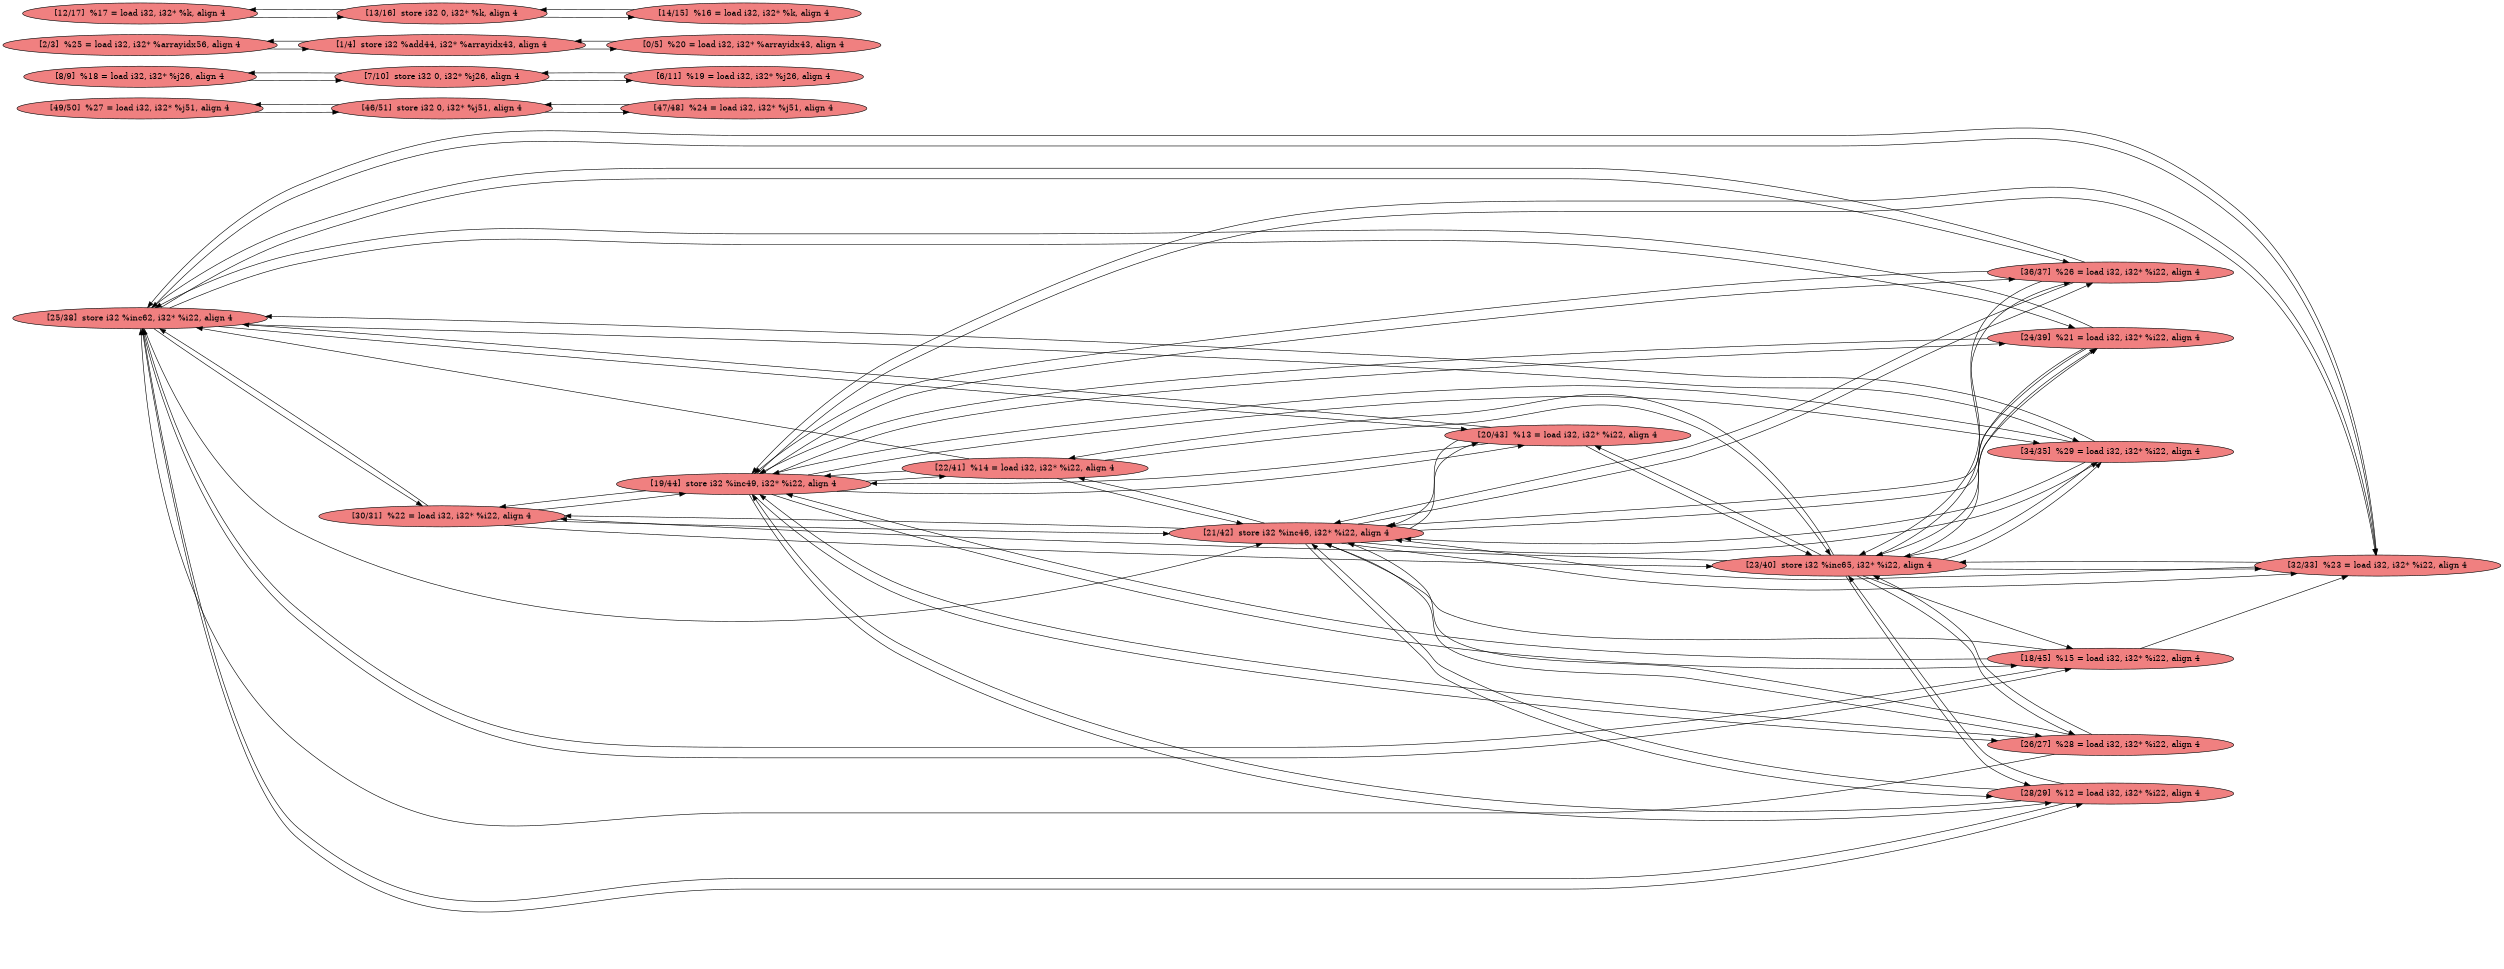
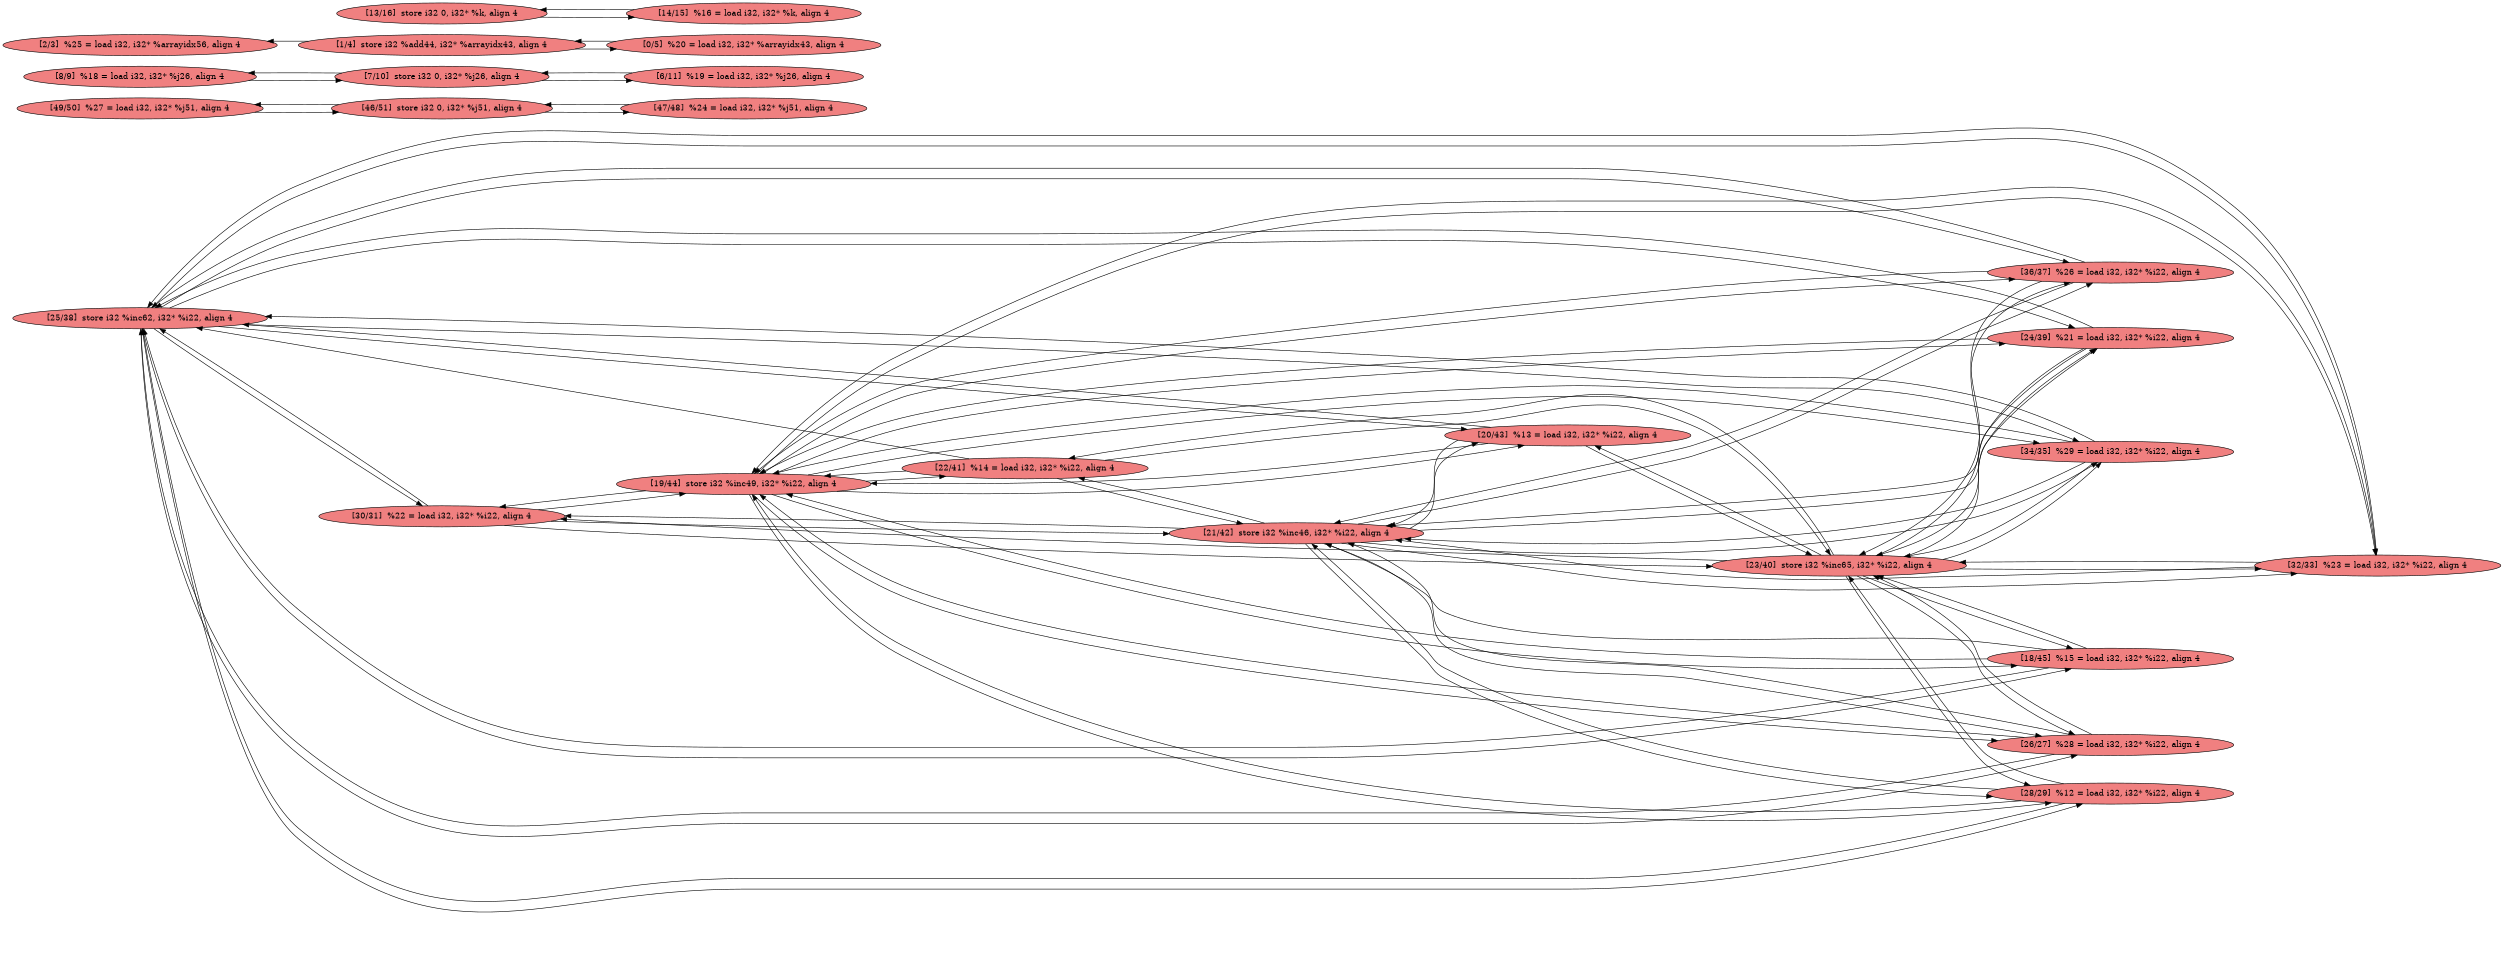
(140, 13) -> none
(285, 49) -> none
(2241, 613) -> (1985, 612)
(645, 617) -> (944, 823)
